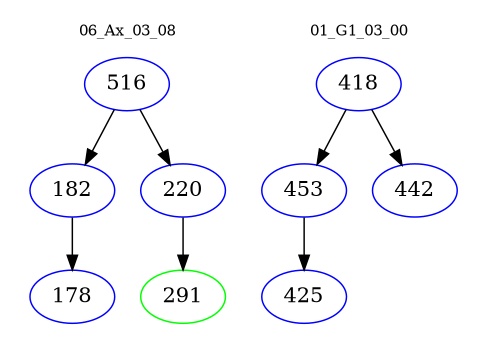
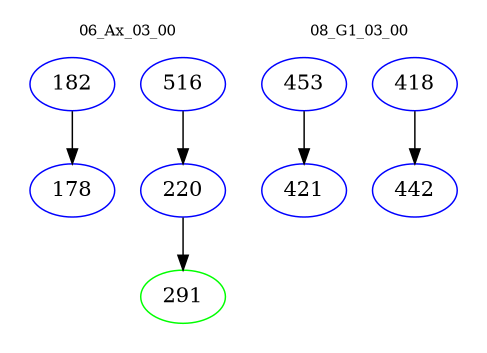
(128, 32) -> (128, 32)
(360, 32) -> (360, 32)
(103, 130) -> none
(335, 130) -> none
(304, 297) -> (304, 190)
